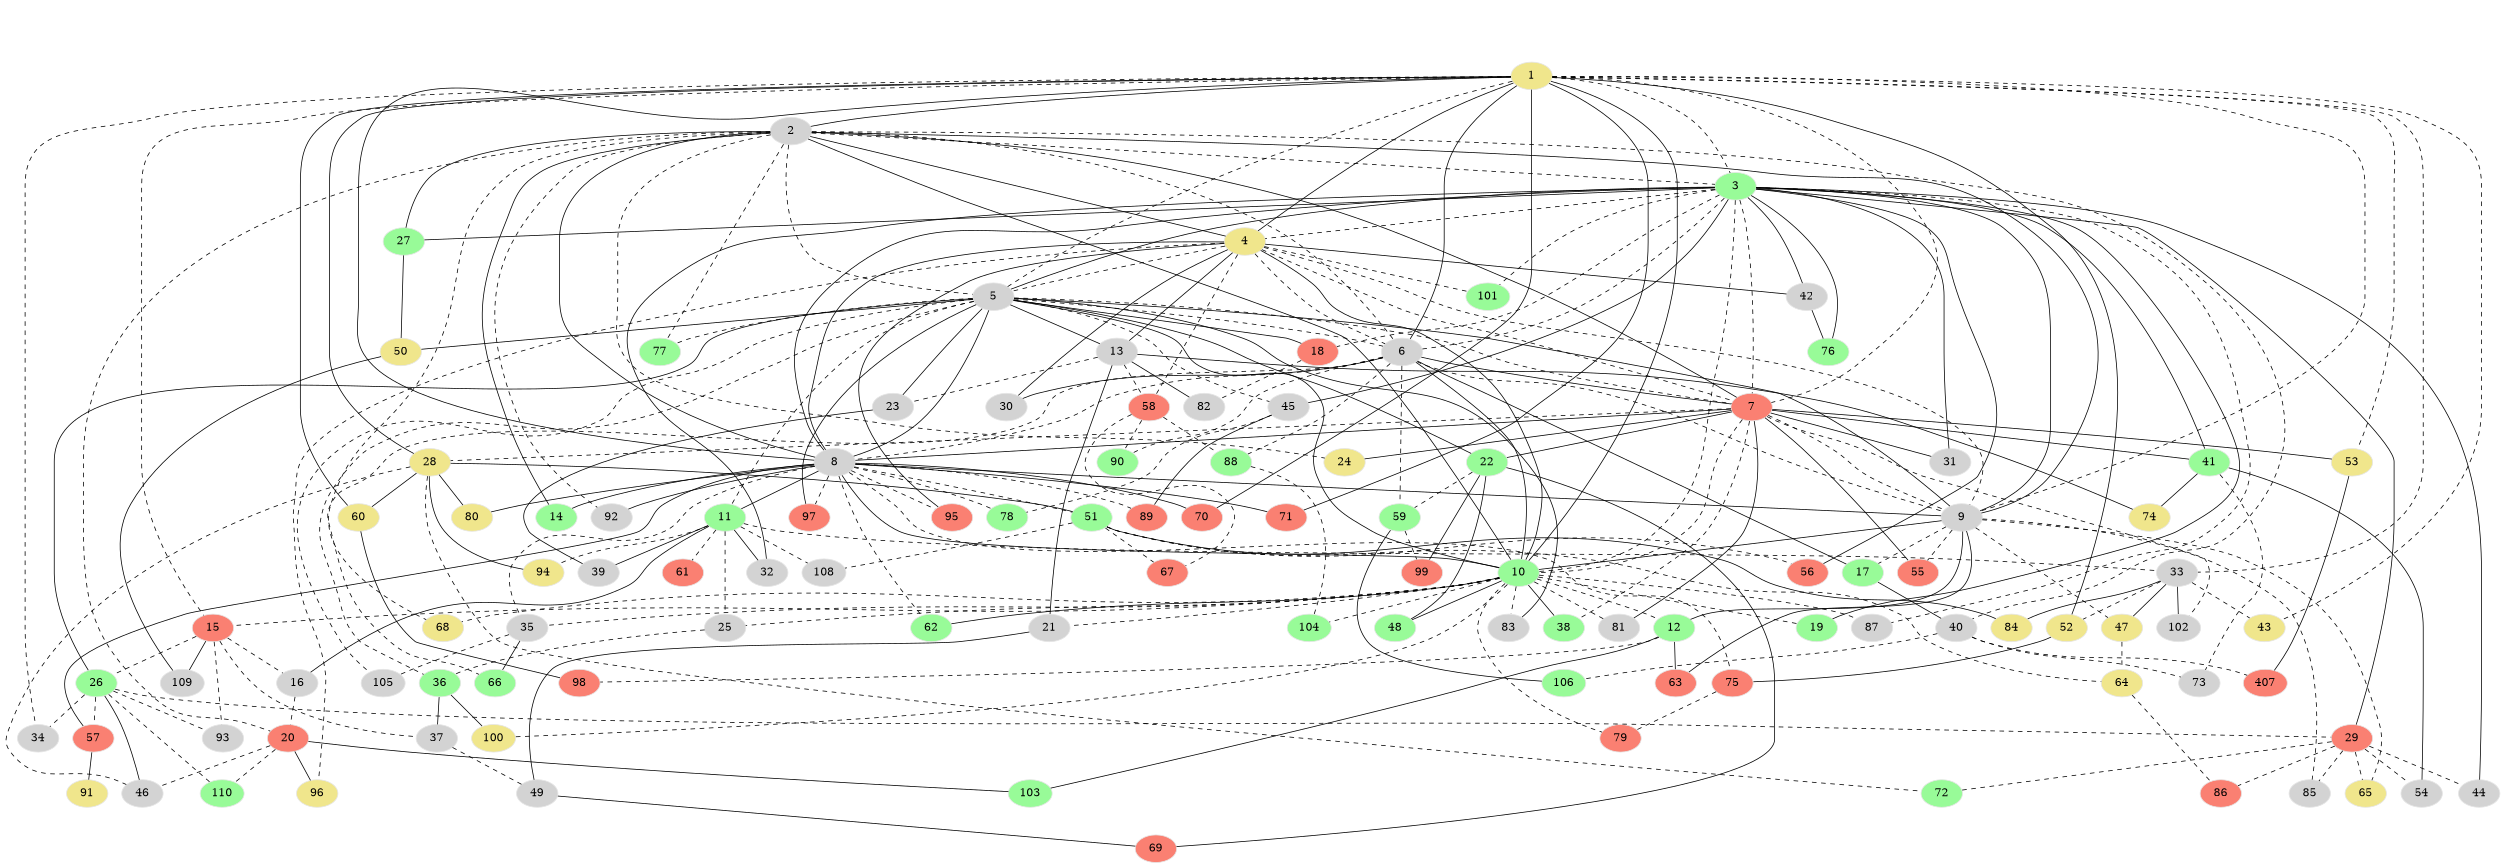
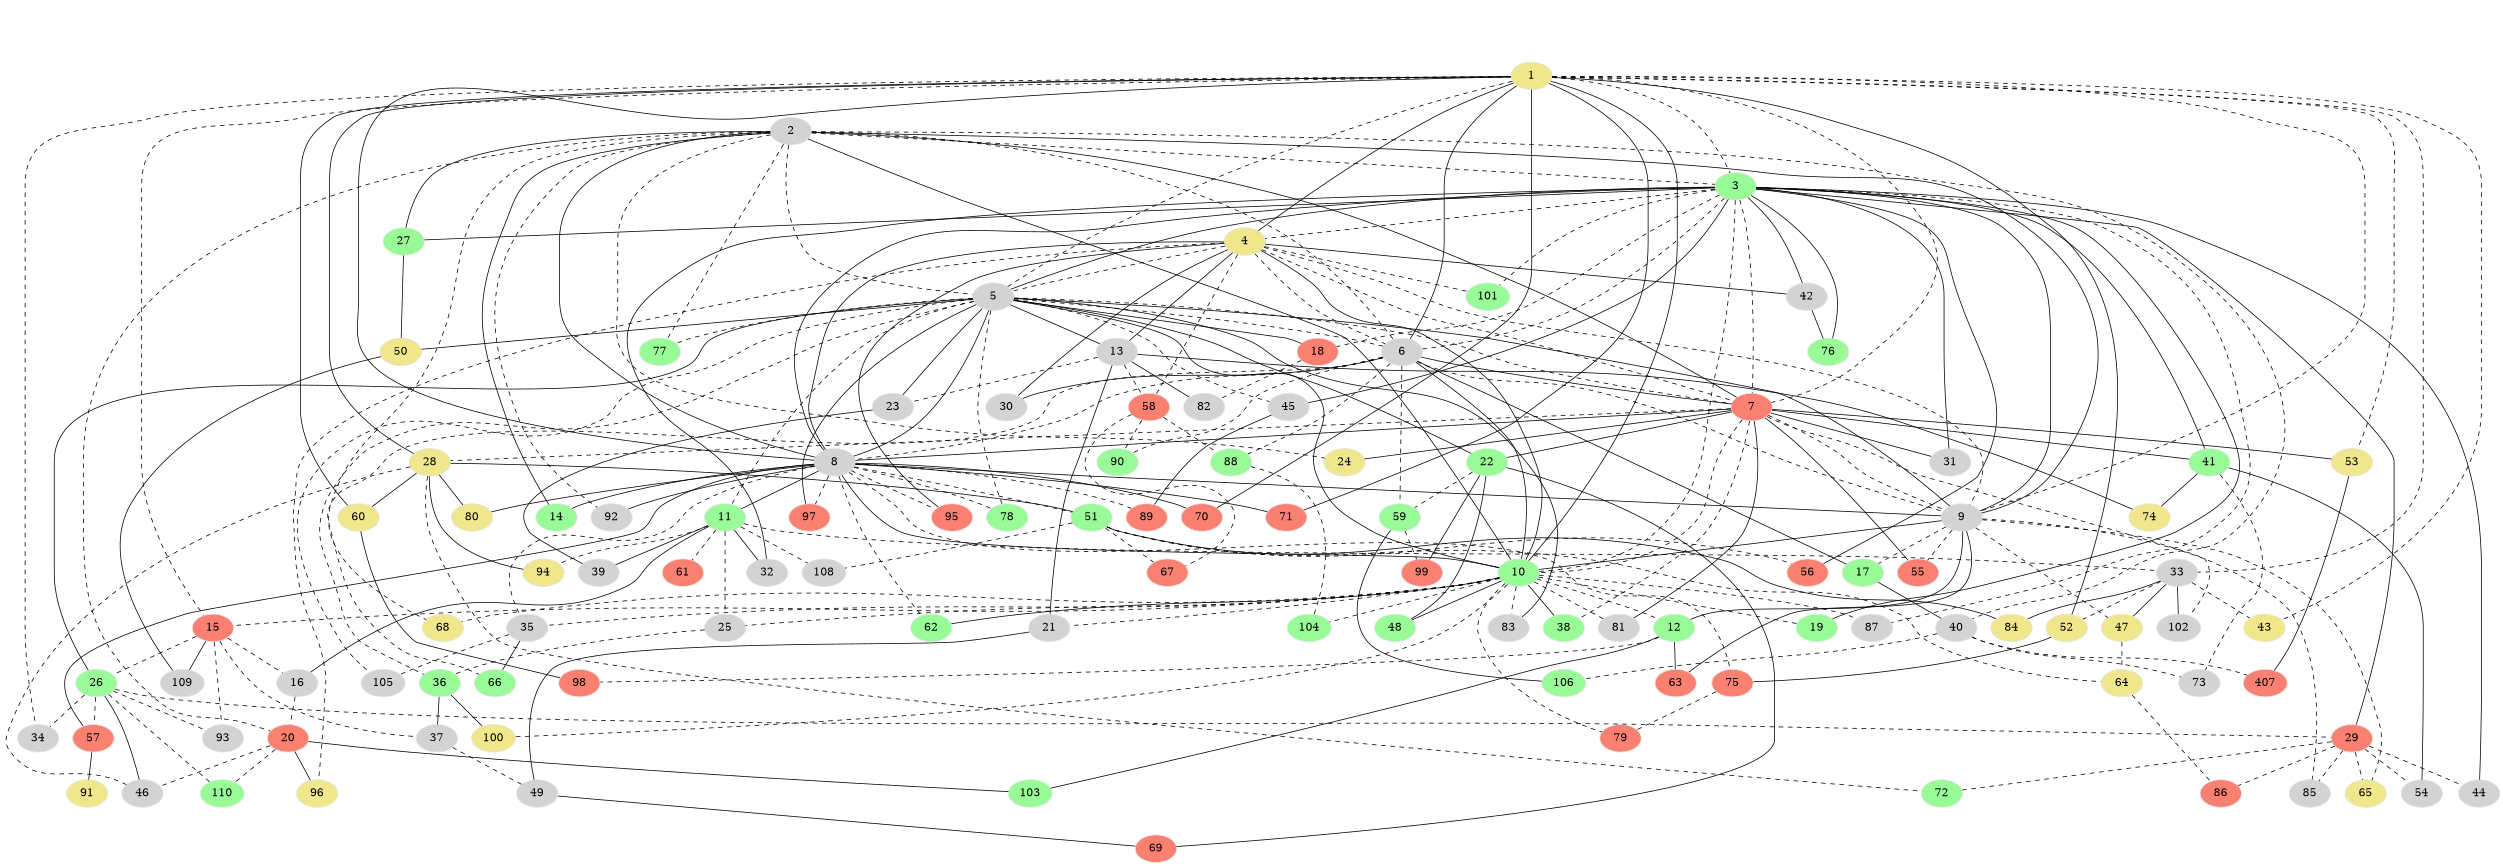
(1108, 96) -> none
(1018, 186) -> none
(1153, 470) -> (978, 408)
